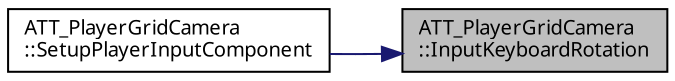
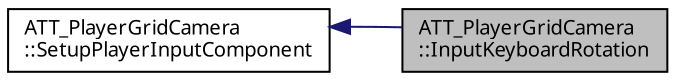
(356, 54) -> (376, 27)
